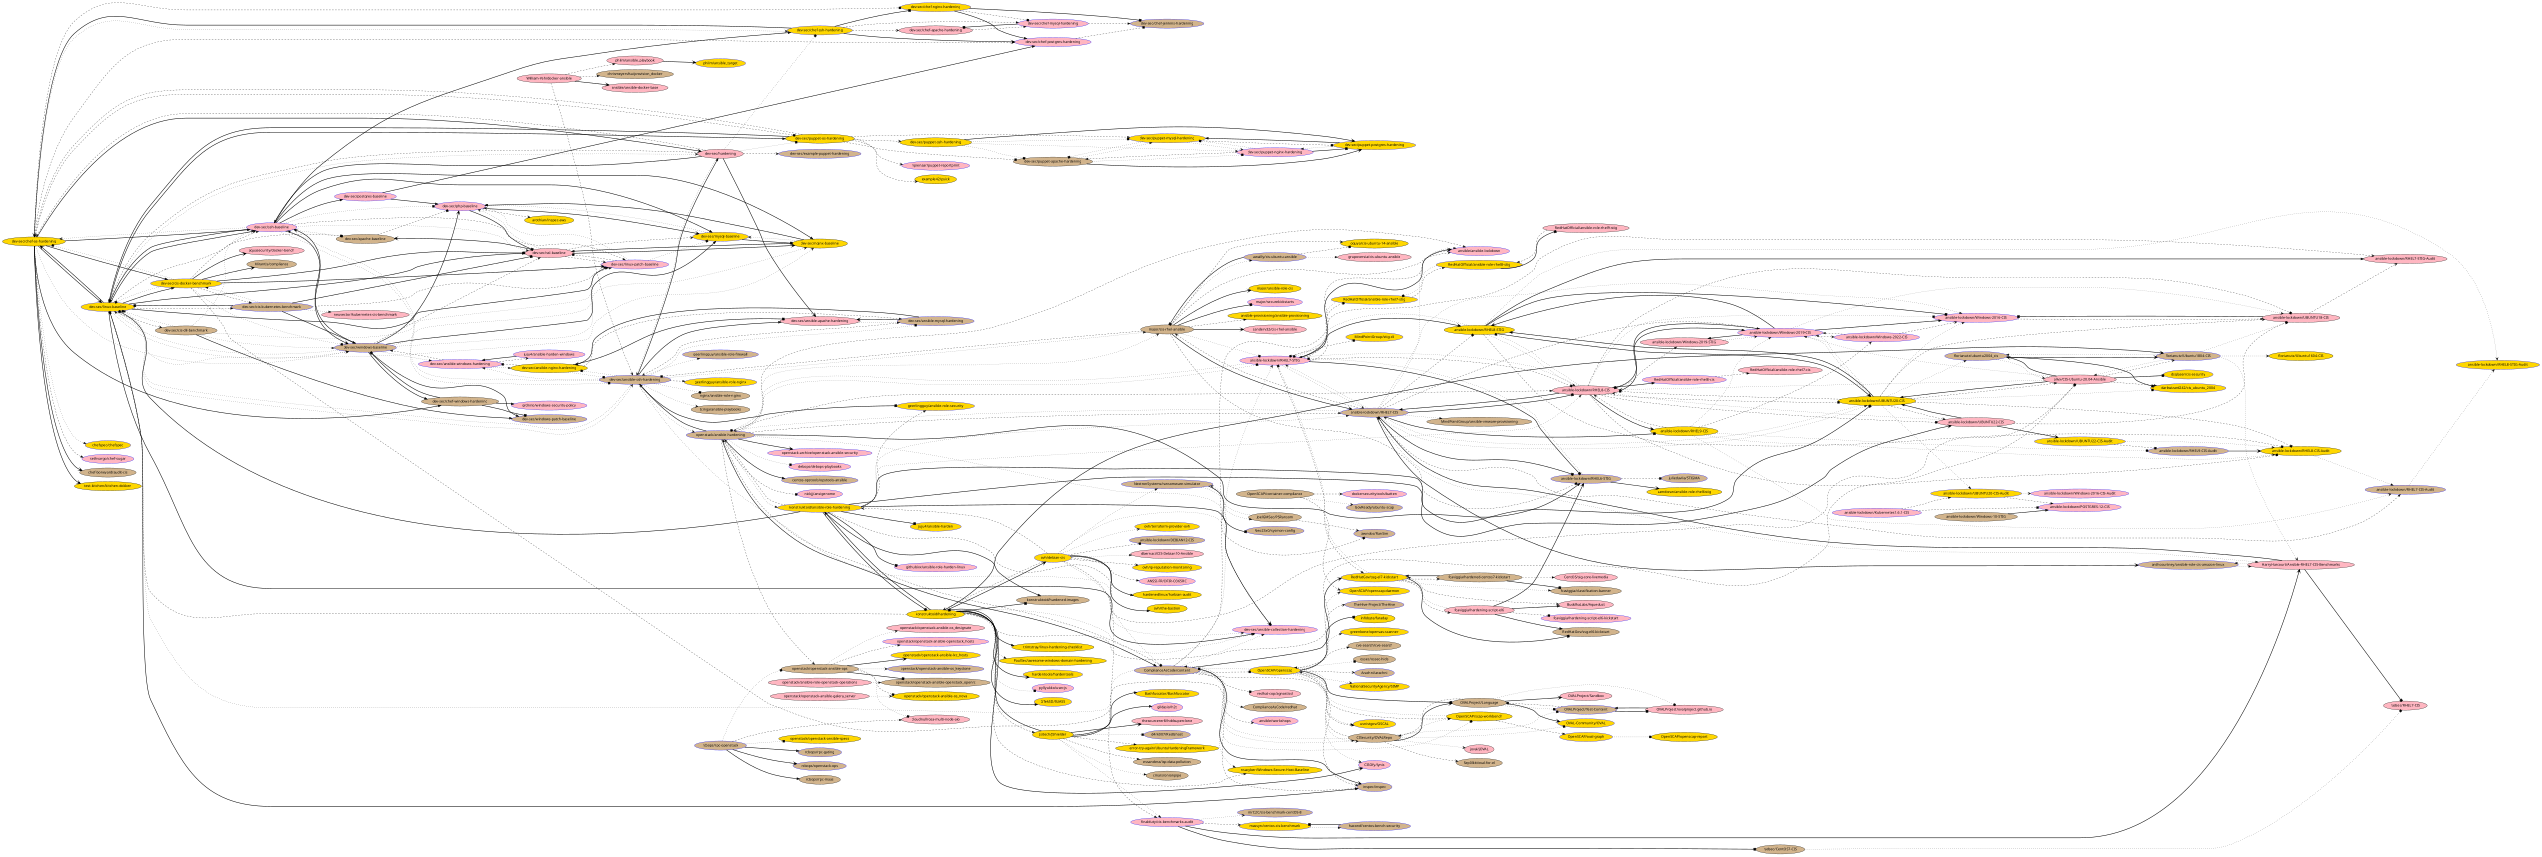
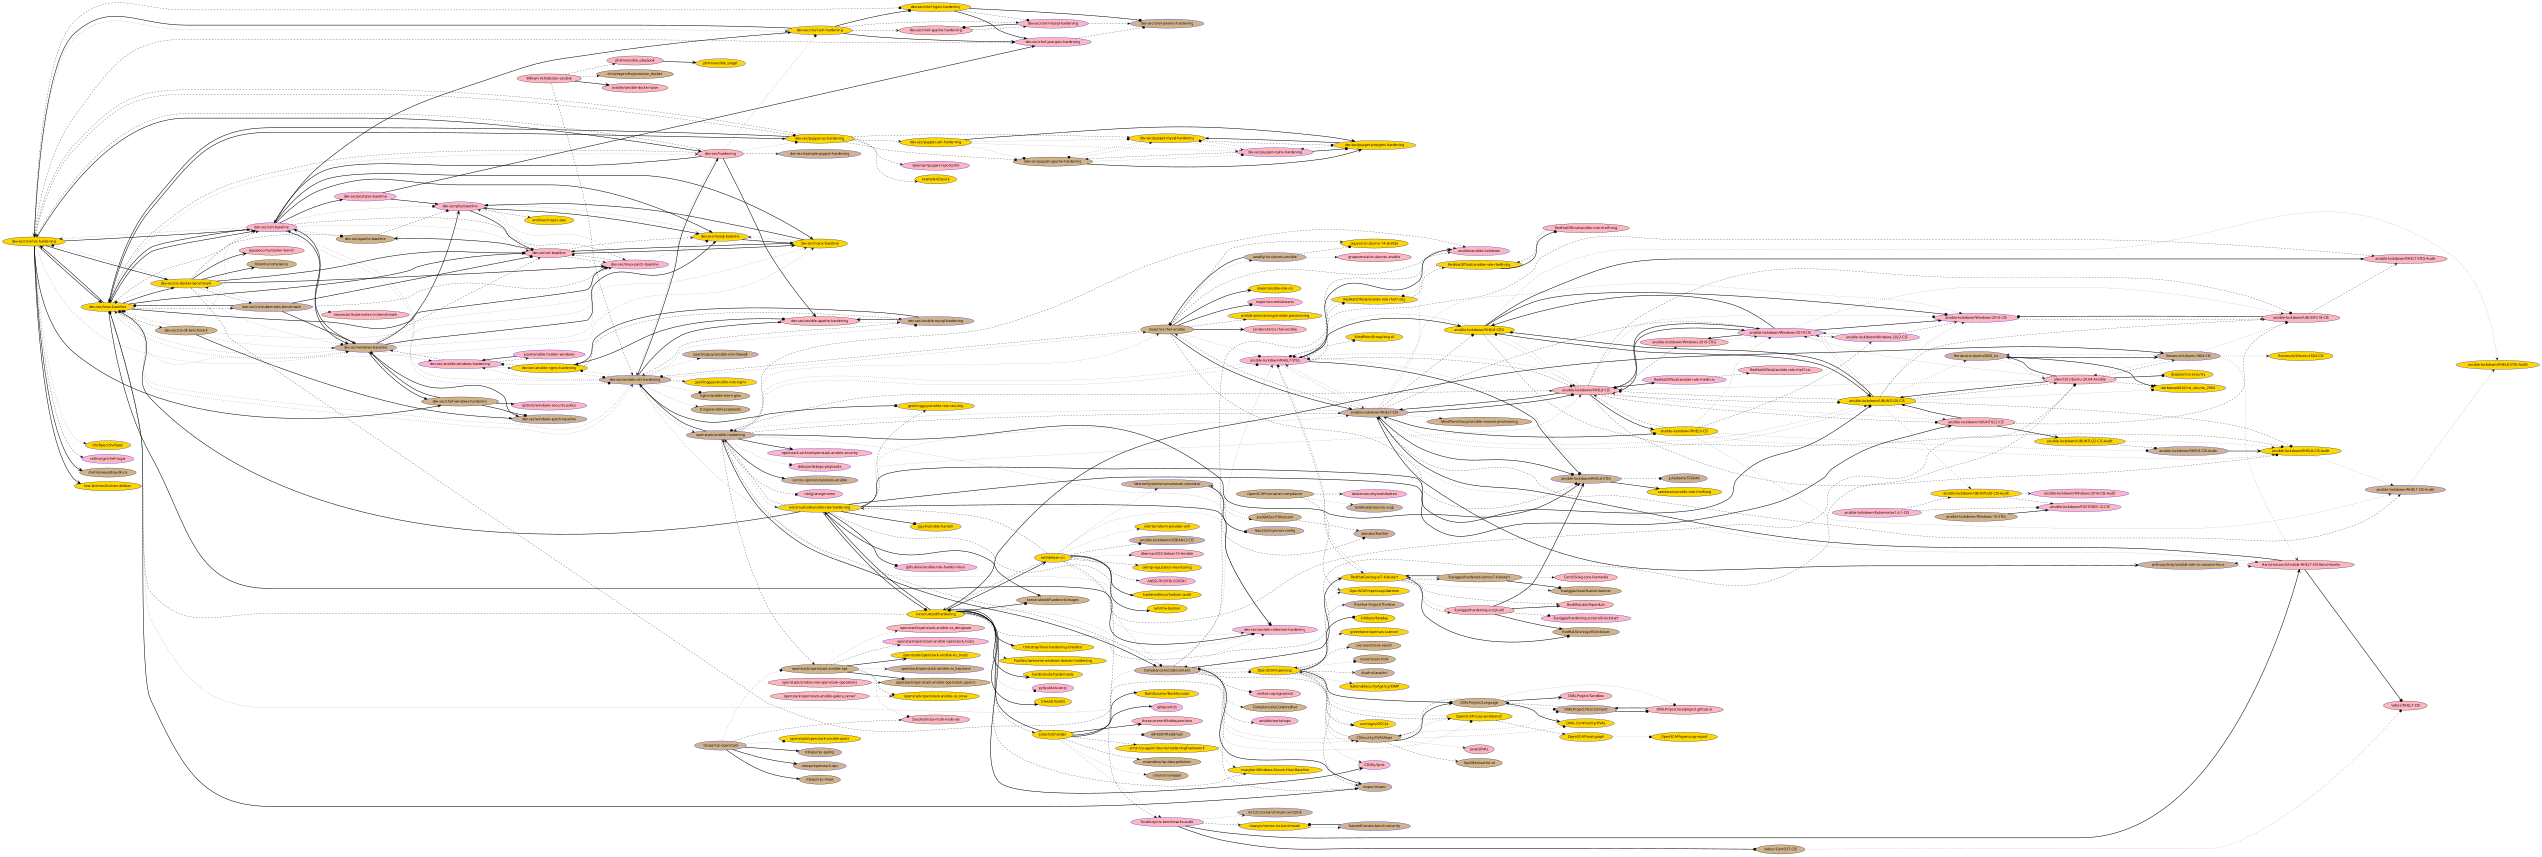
(1275, 316) -> (1275, 316)
(1915, 412) -> (1915, 412)
